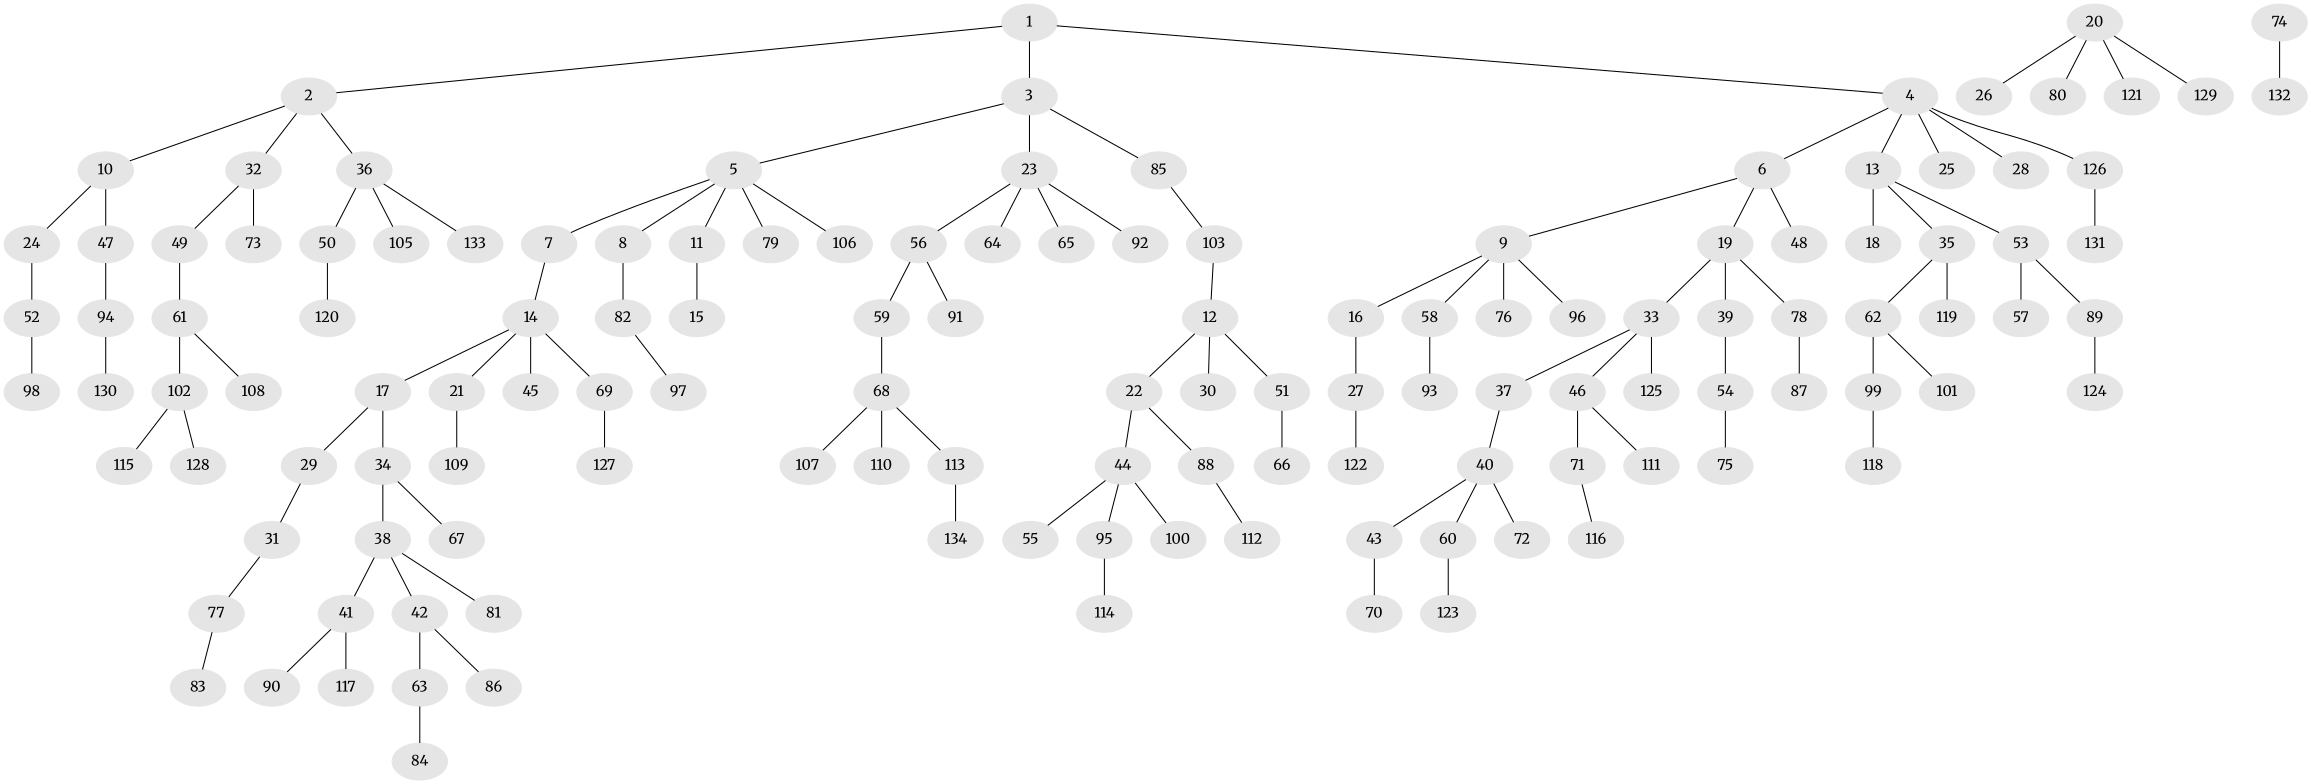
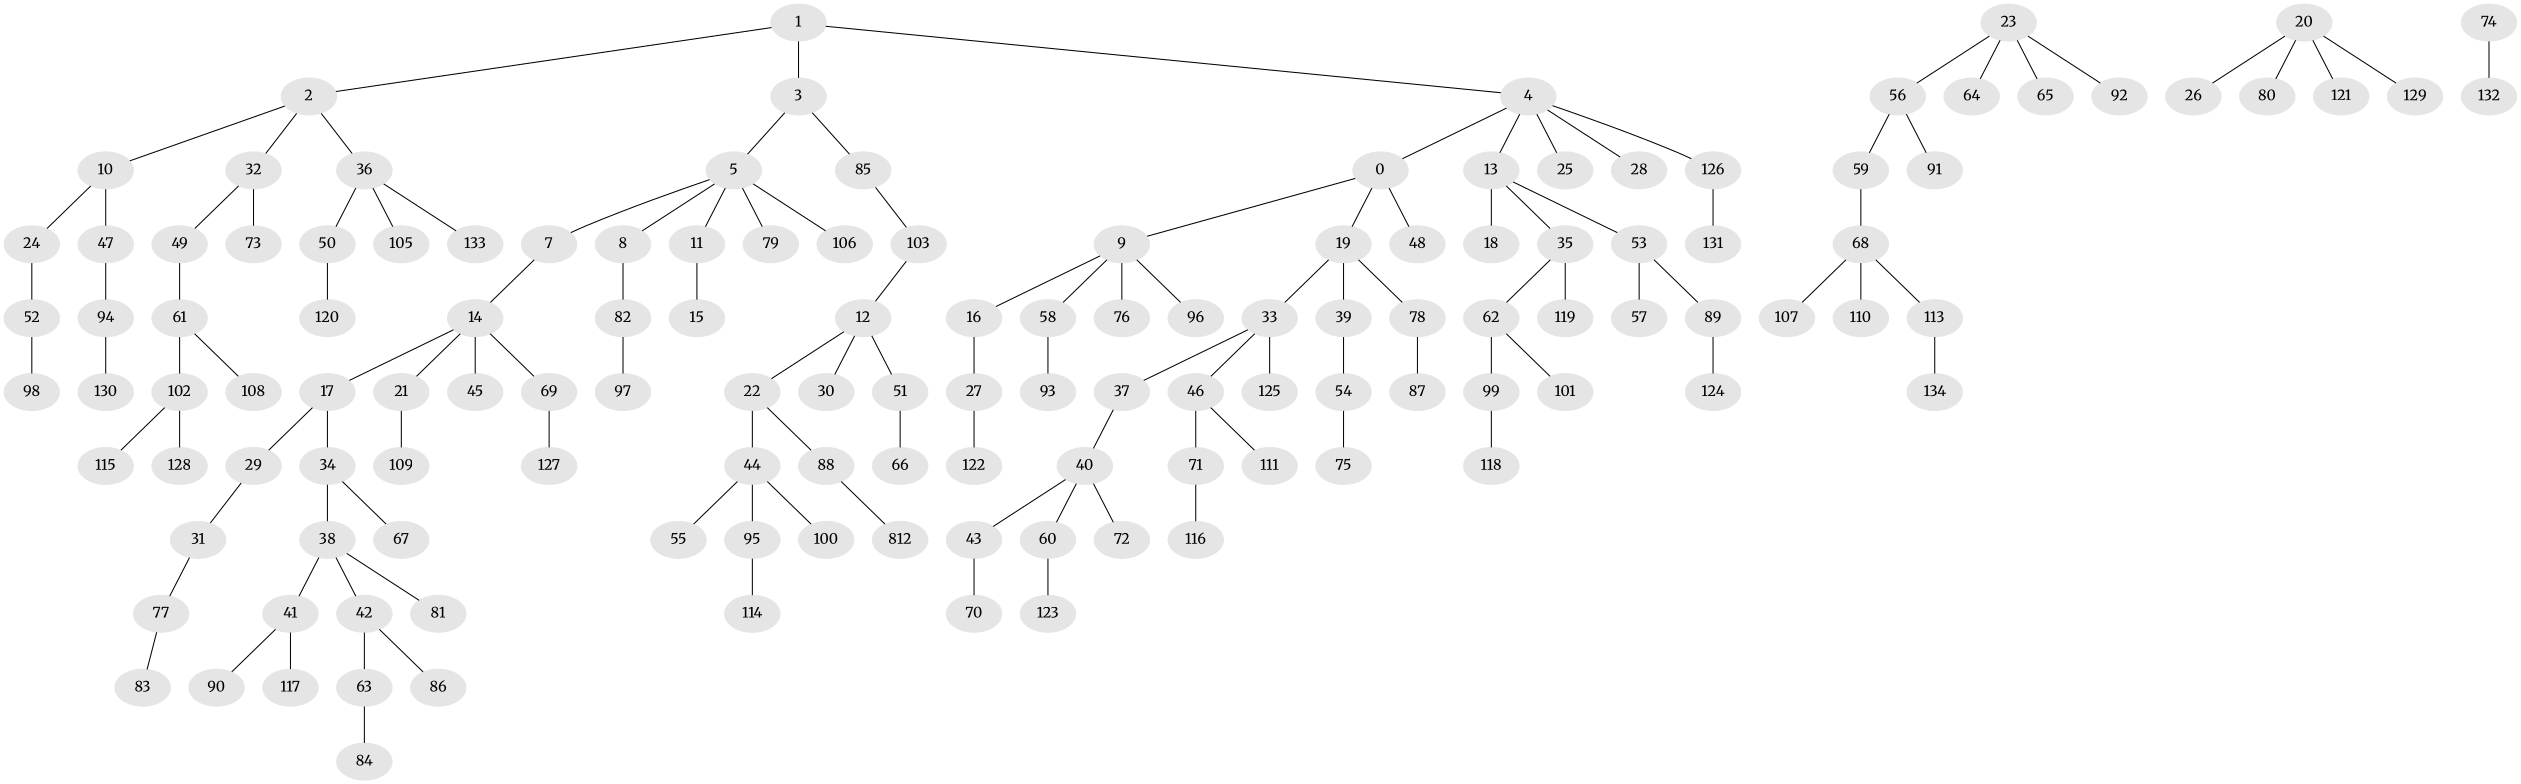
(1029, 134) -> none
(1762, 170) -> (1380, 170)
(1252, 540) -> (900, 540)
